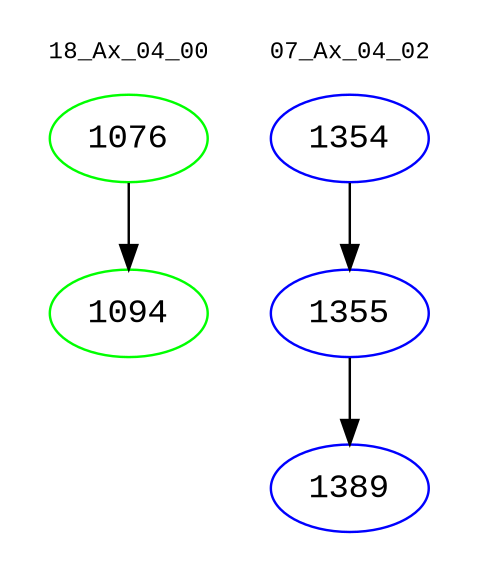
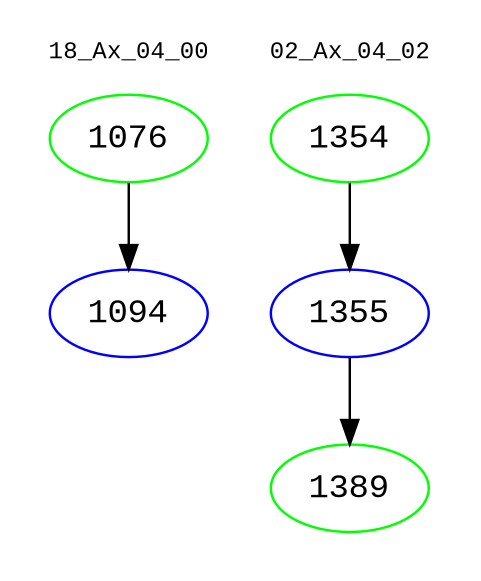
(351, 52) -> (351, 52)
(350, 138) -> (350, 138)
(129, 313) -> (129, 313)
(350, 488) -> (350, 488)
